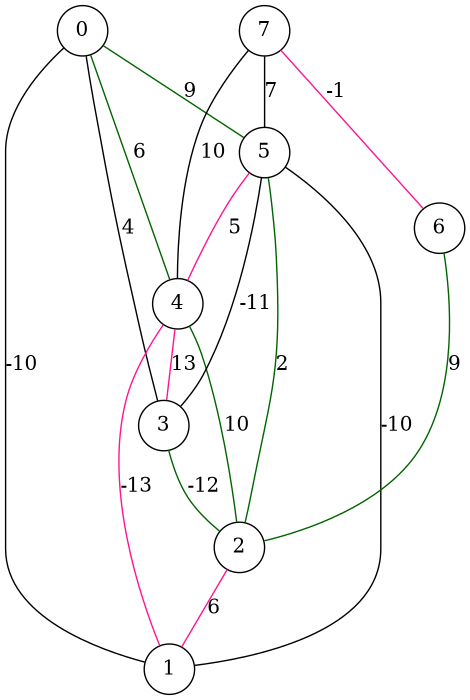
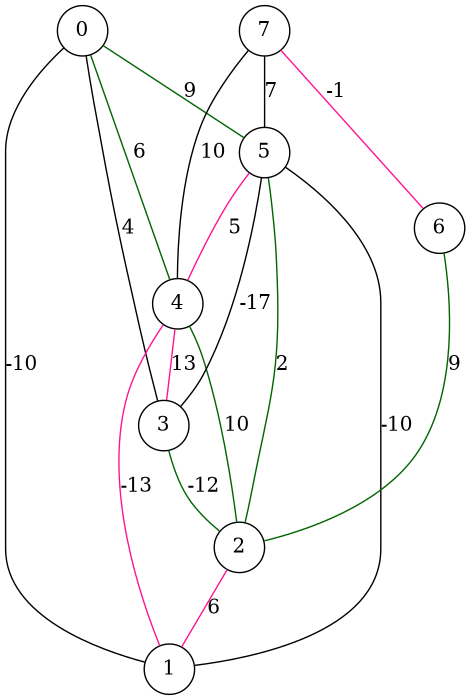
(255, 304) -> (255, 304)
